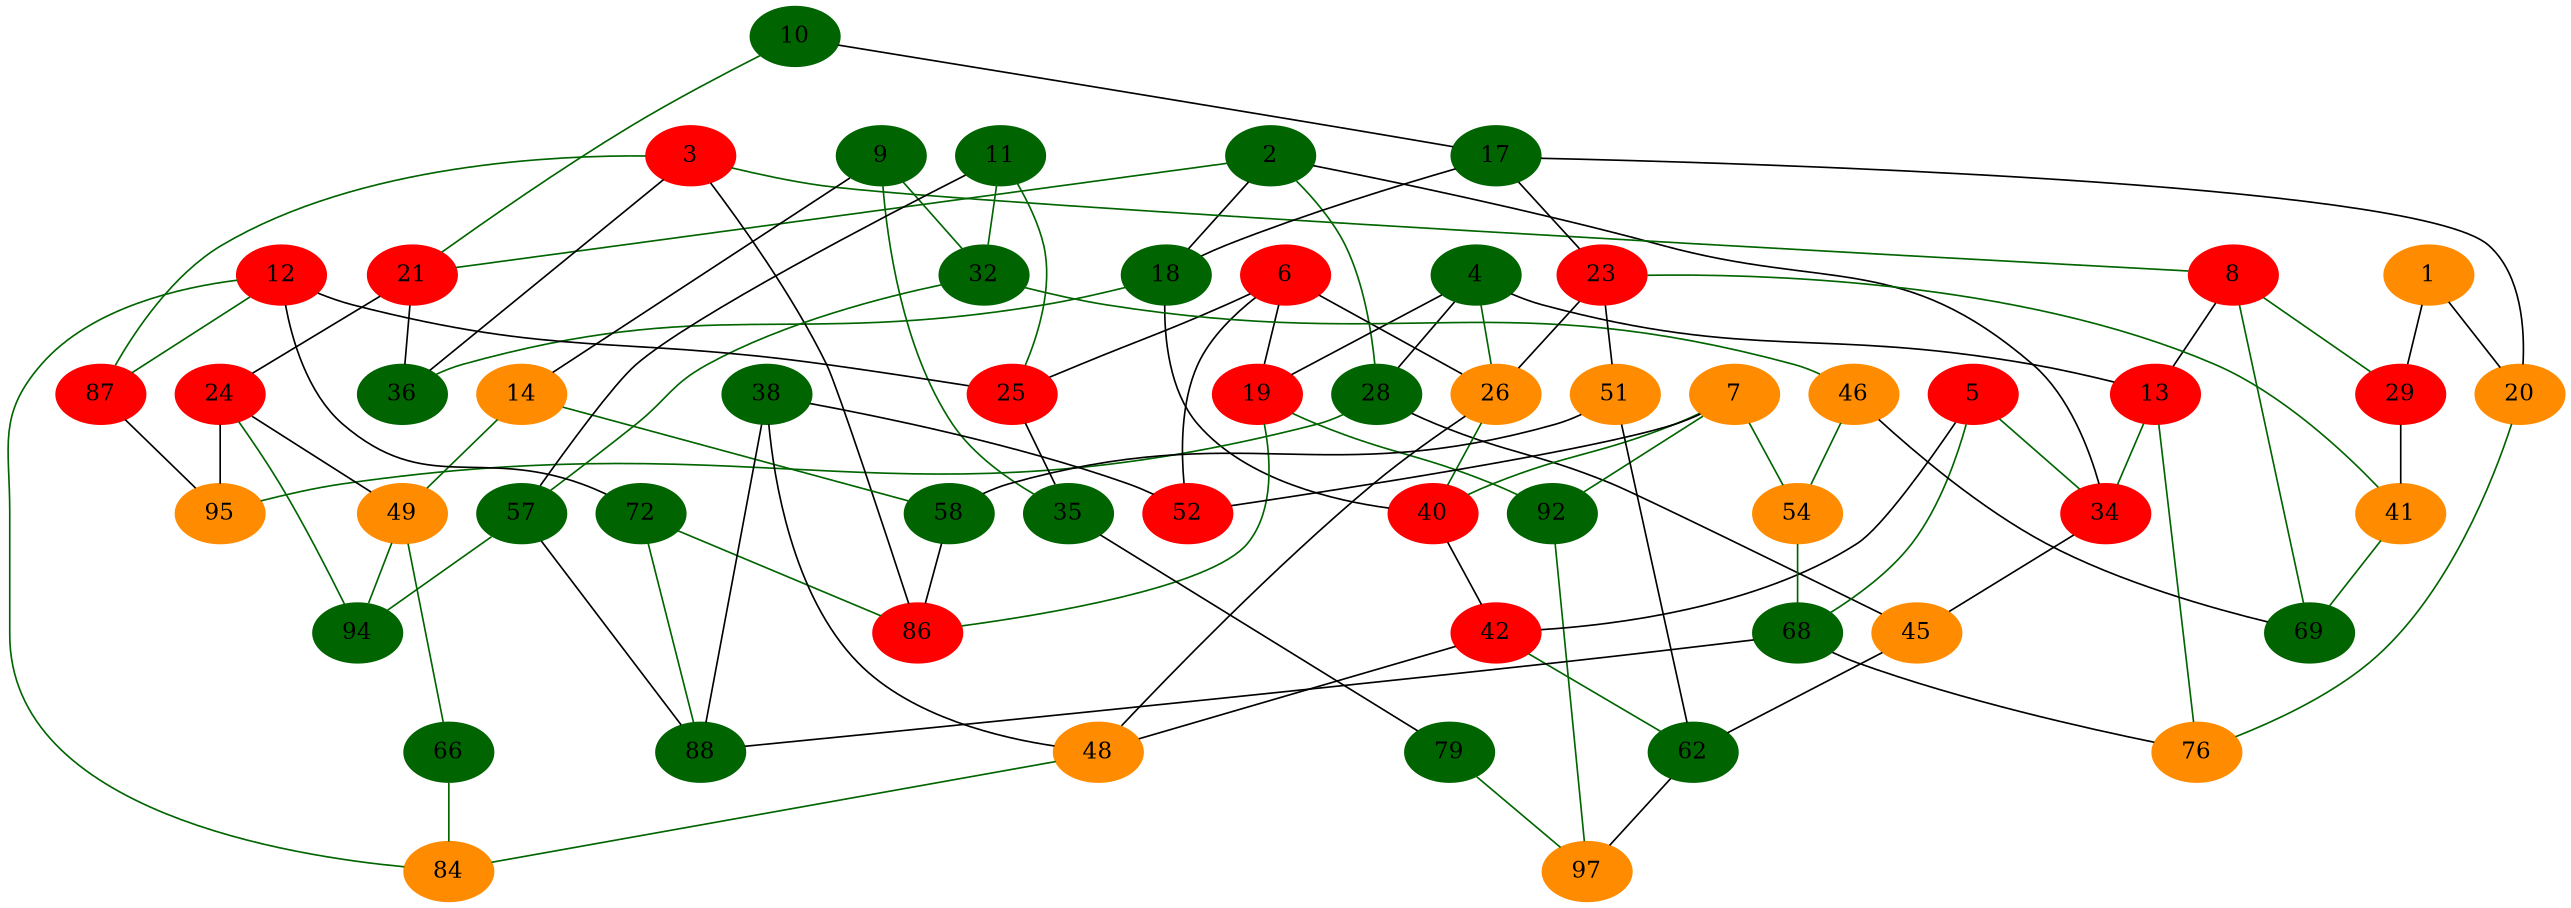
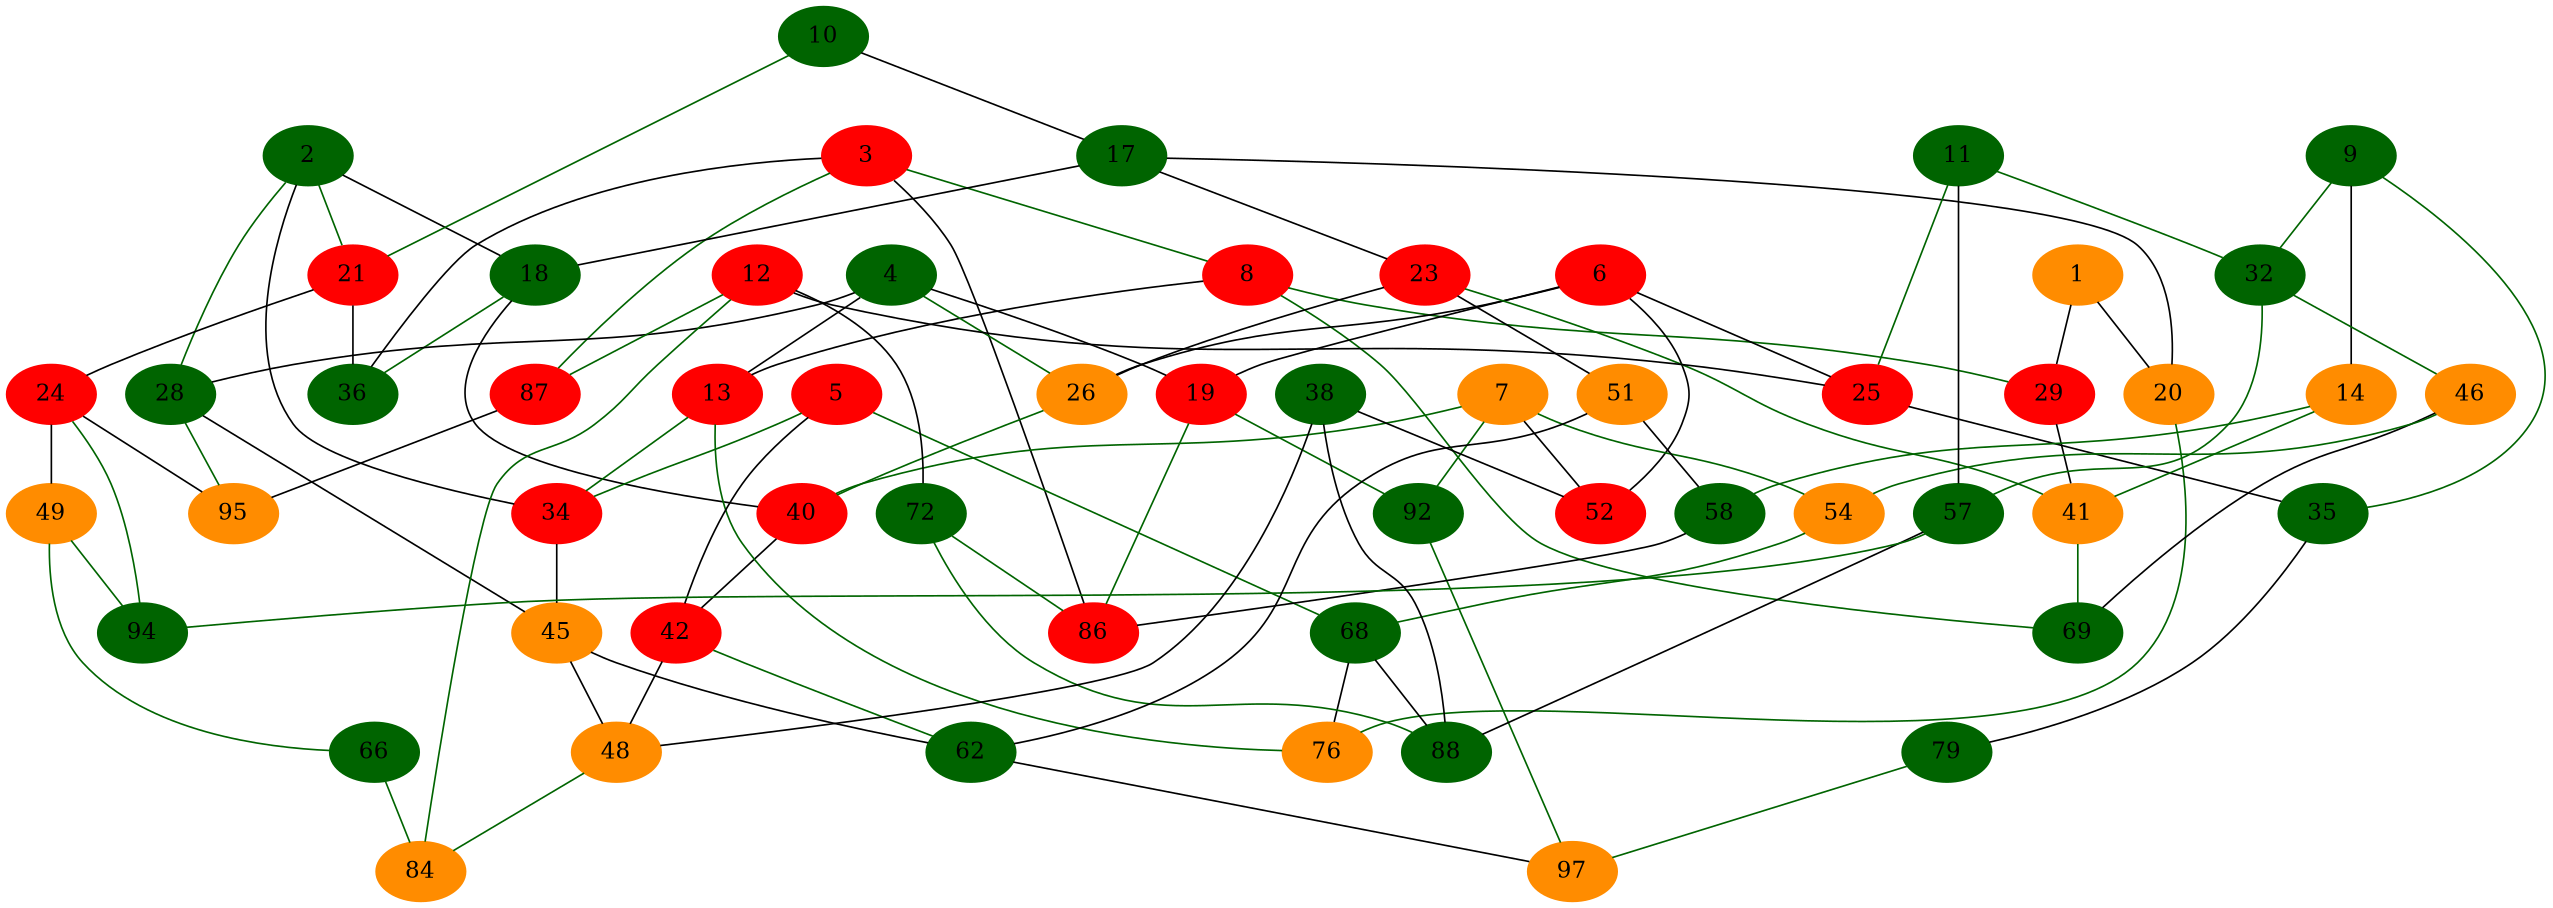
(462, 454) -> (2244, 441)
(1286, 562) -> (587, 693)
